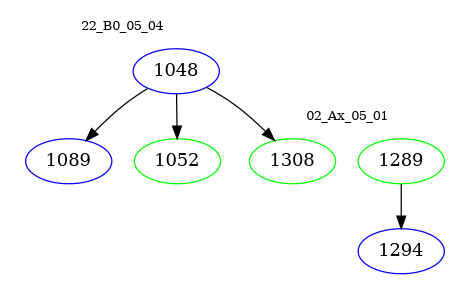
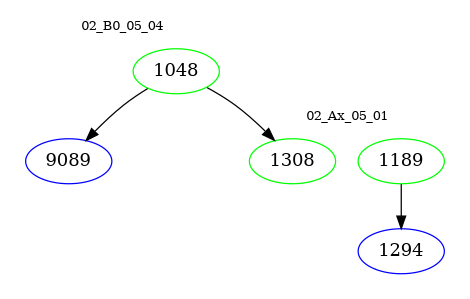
(122, 27) -> (122, 27)
(176, 71) -> (176, 71)
(69, 161) -> (69, 161)
(178, 161) -> none
(401, 161) -> (401, 161)
